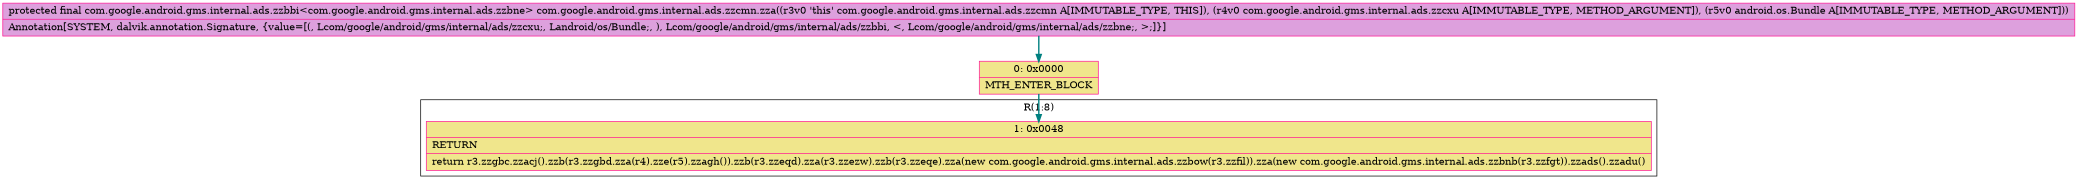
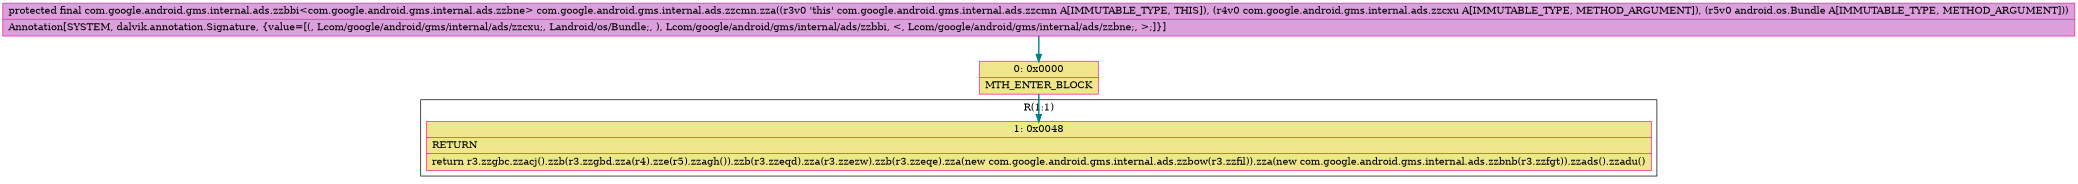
(1039, 108) -> (1039, 108)
